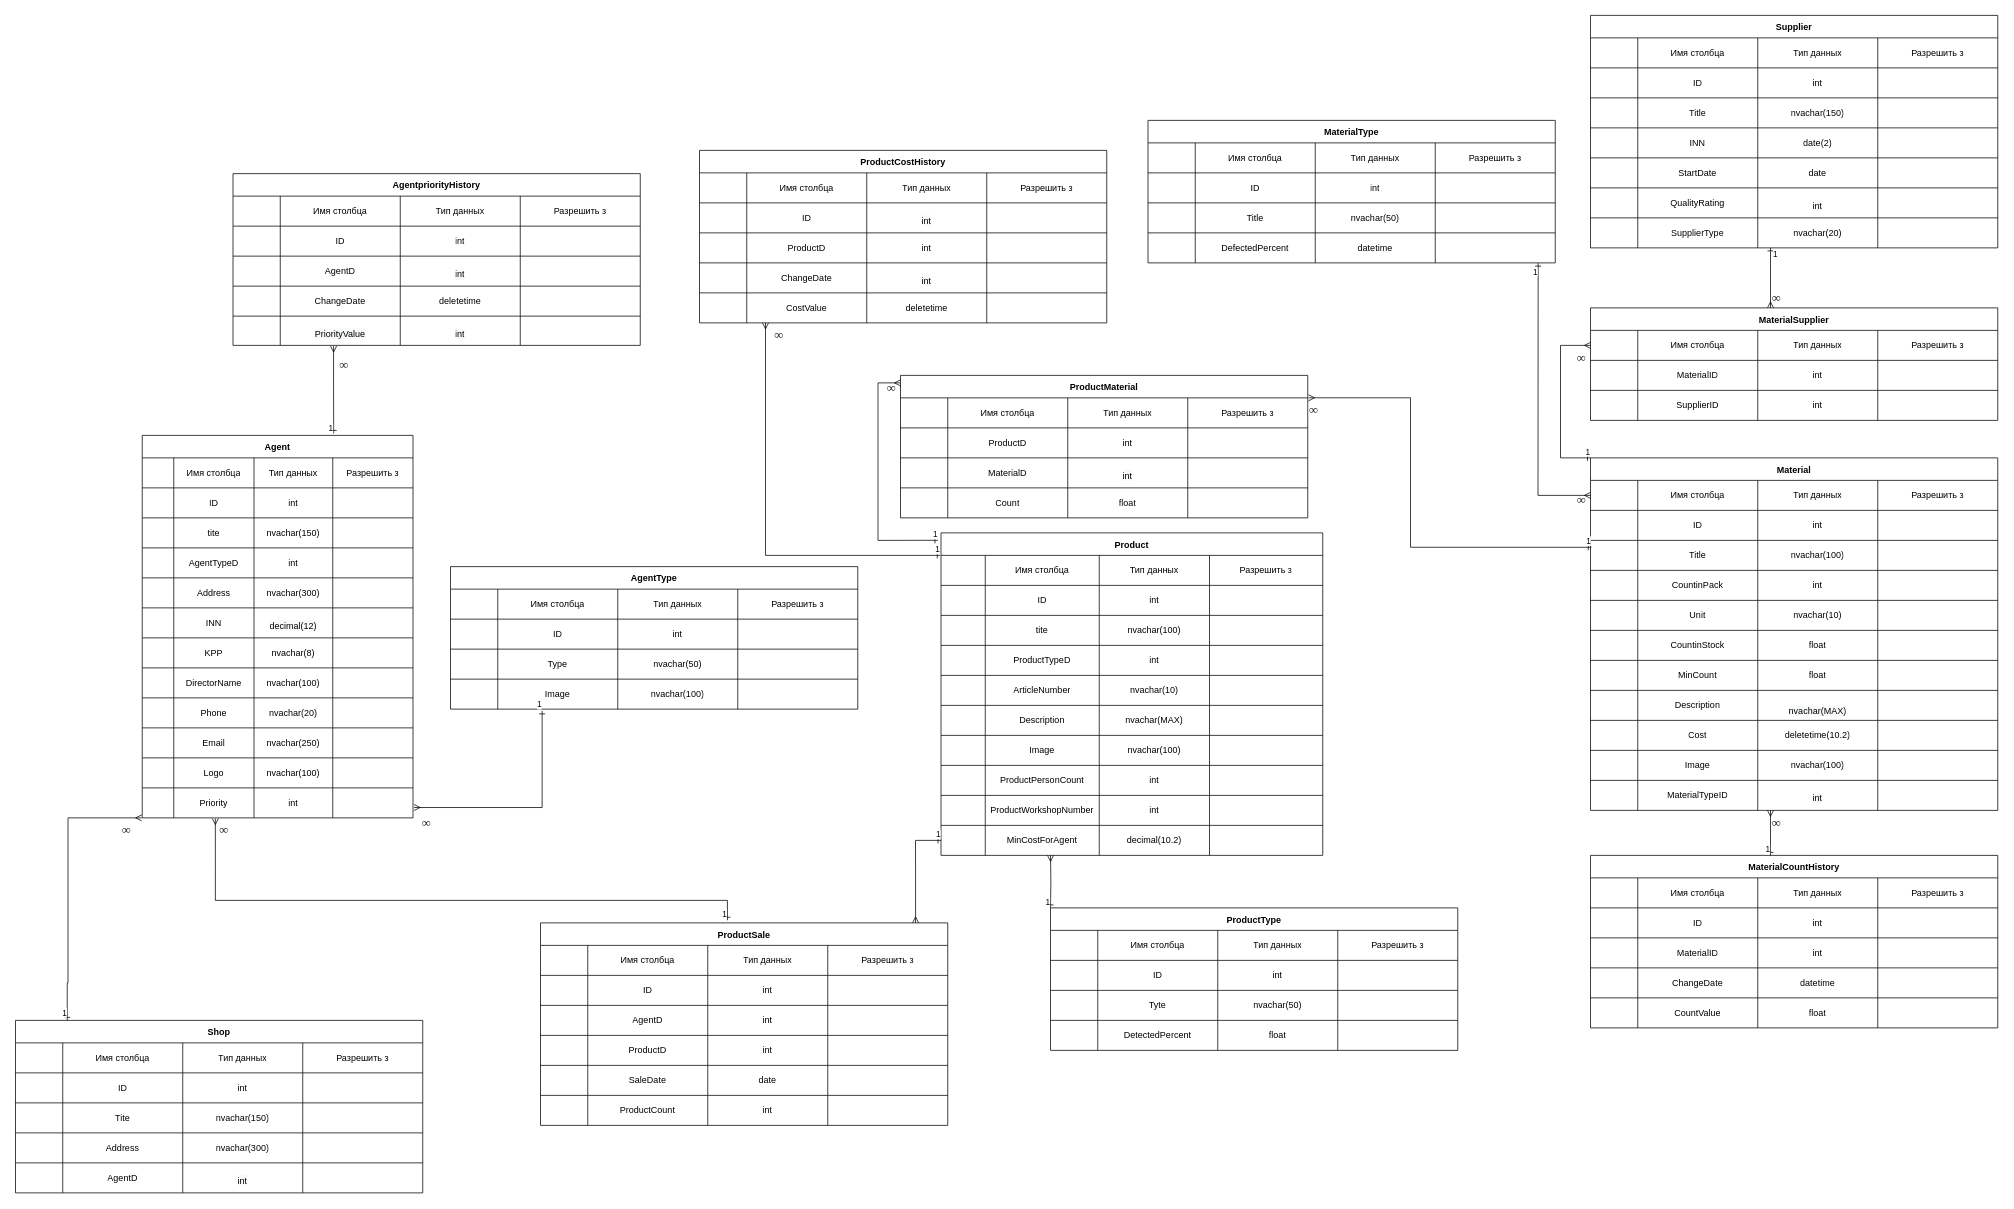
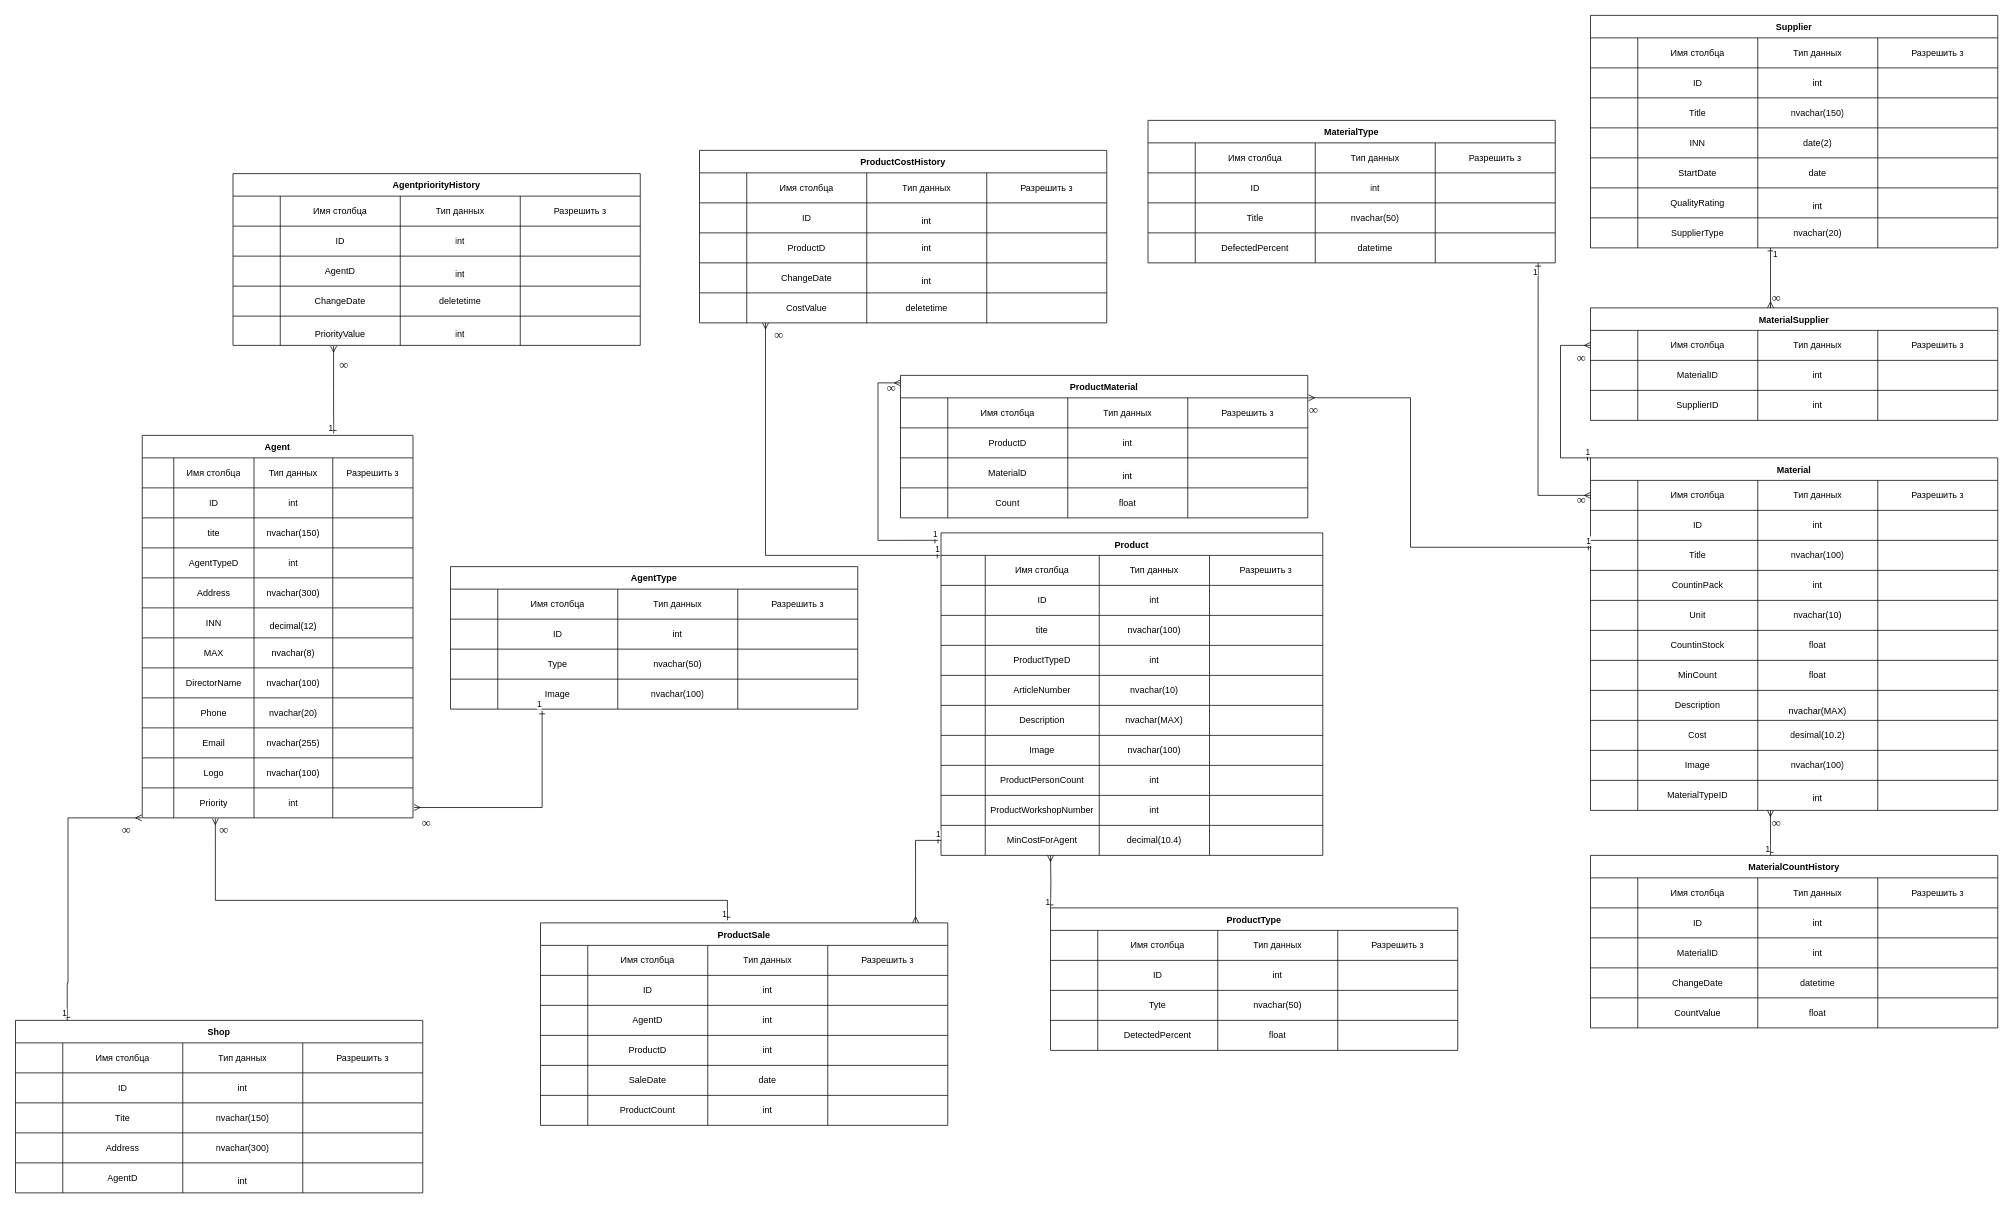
(214, 653) -> (214, 653)
(1818, 735) -> (1818, 735)
(293, 743) -> (293, 743)
(1154, 840) -> (1154, 840)
